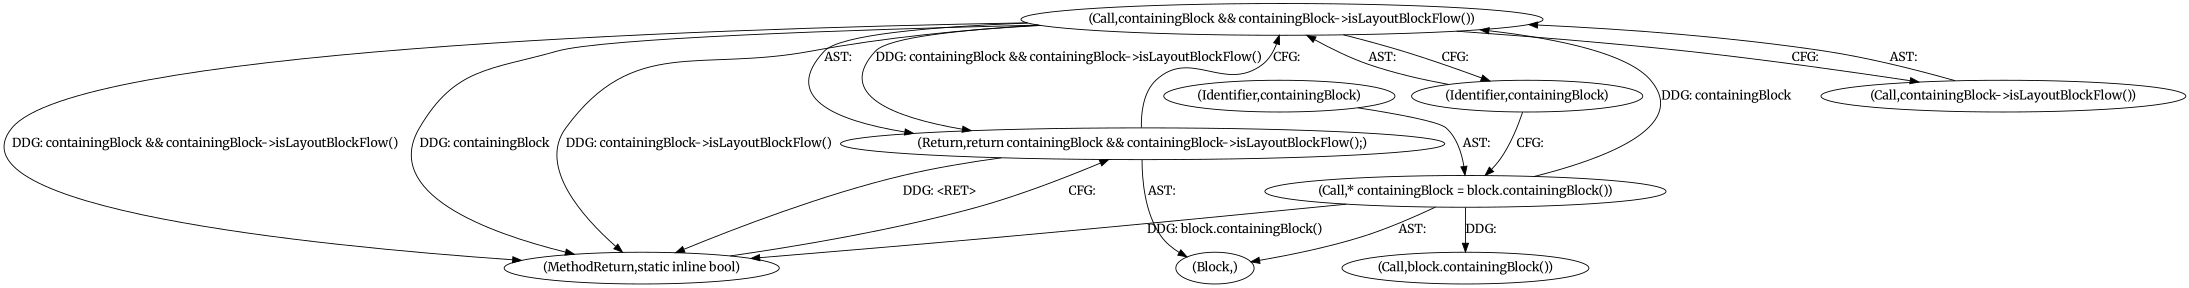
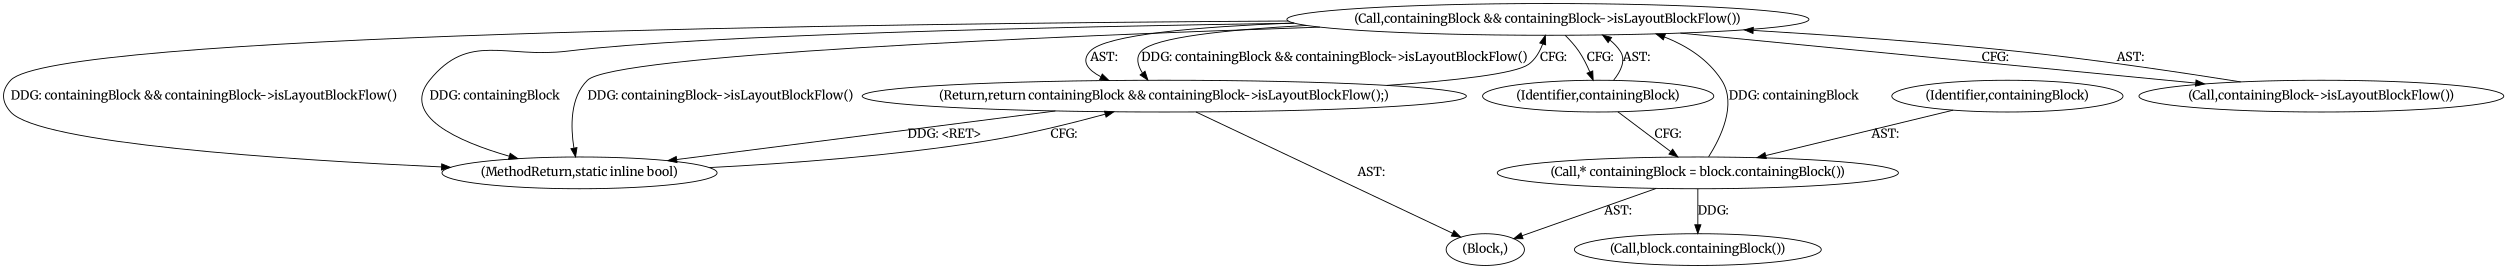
(1053, 232) -> none
